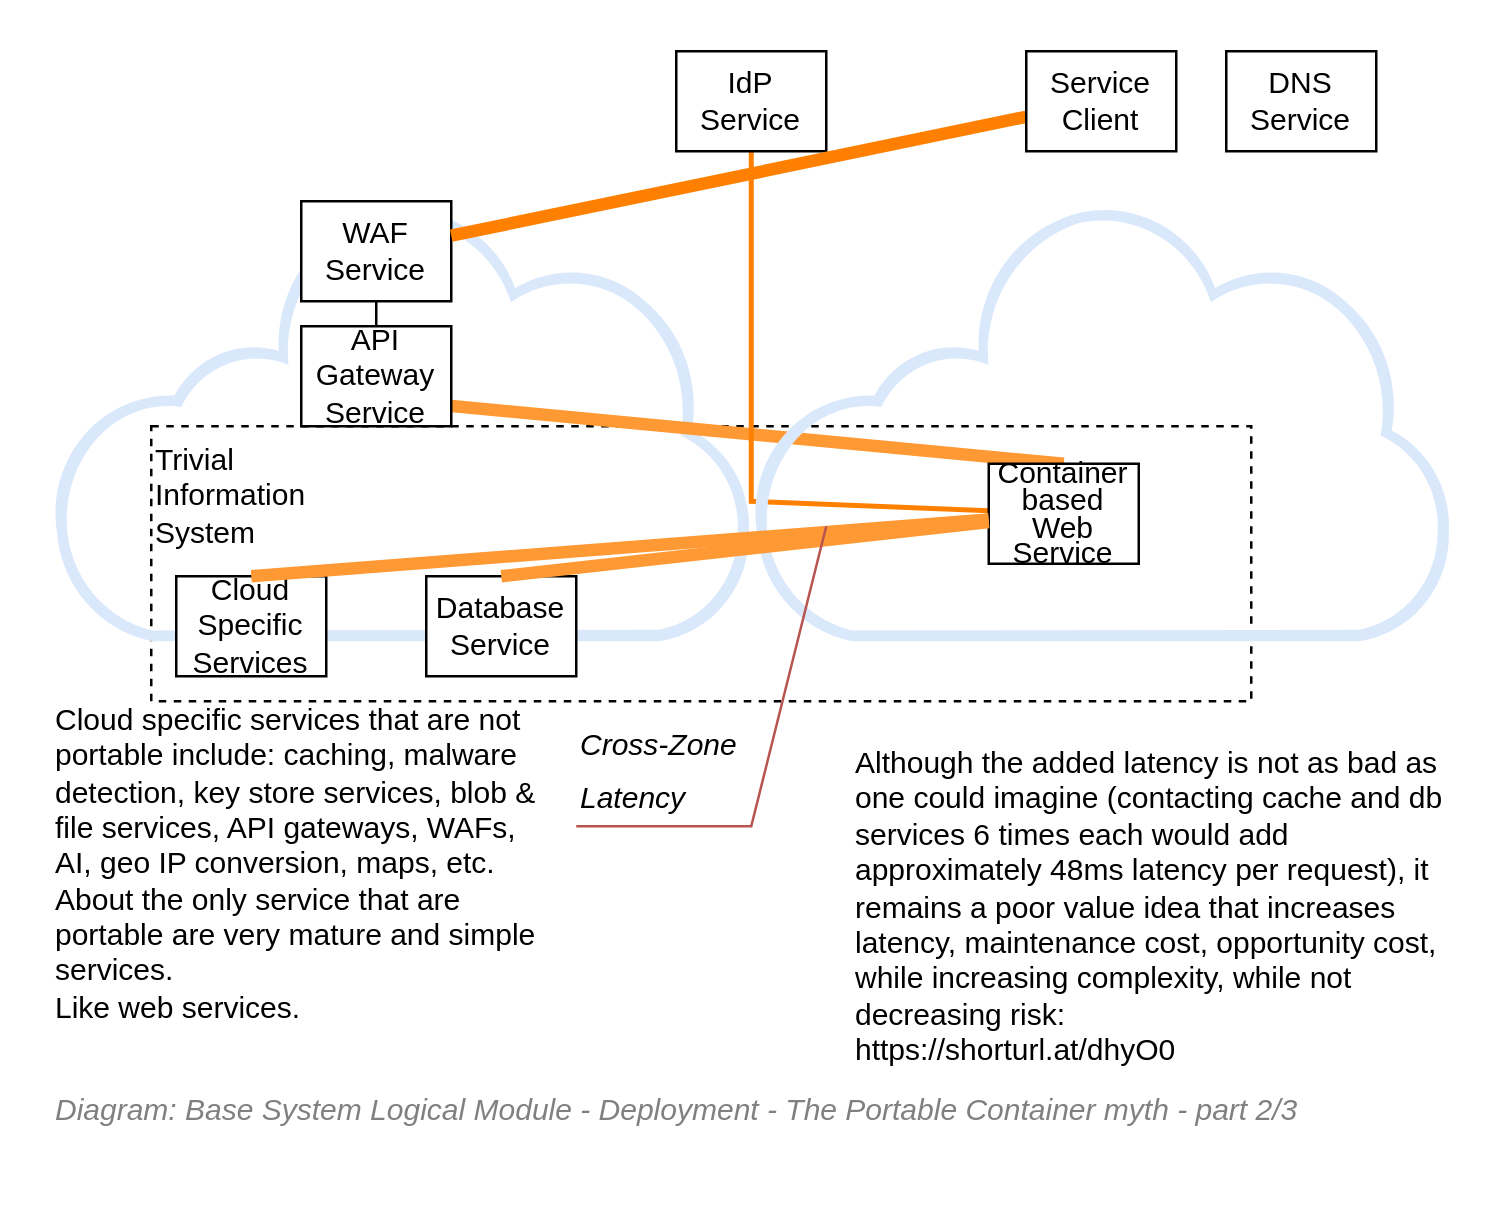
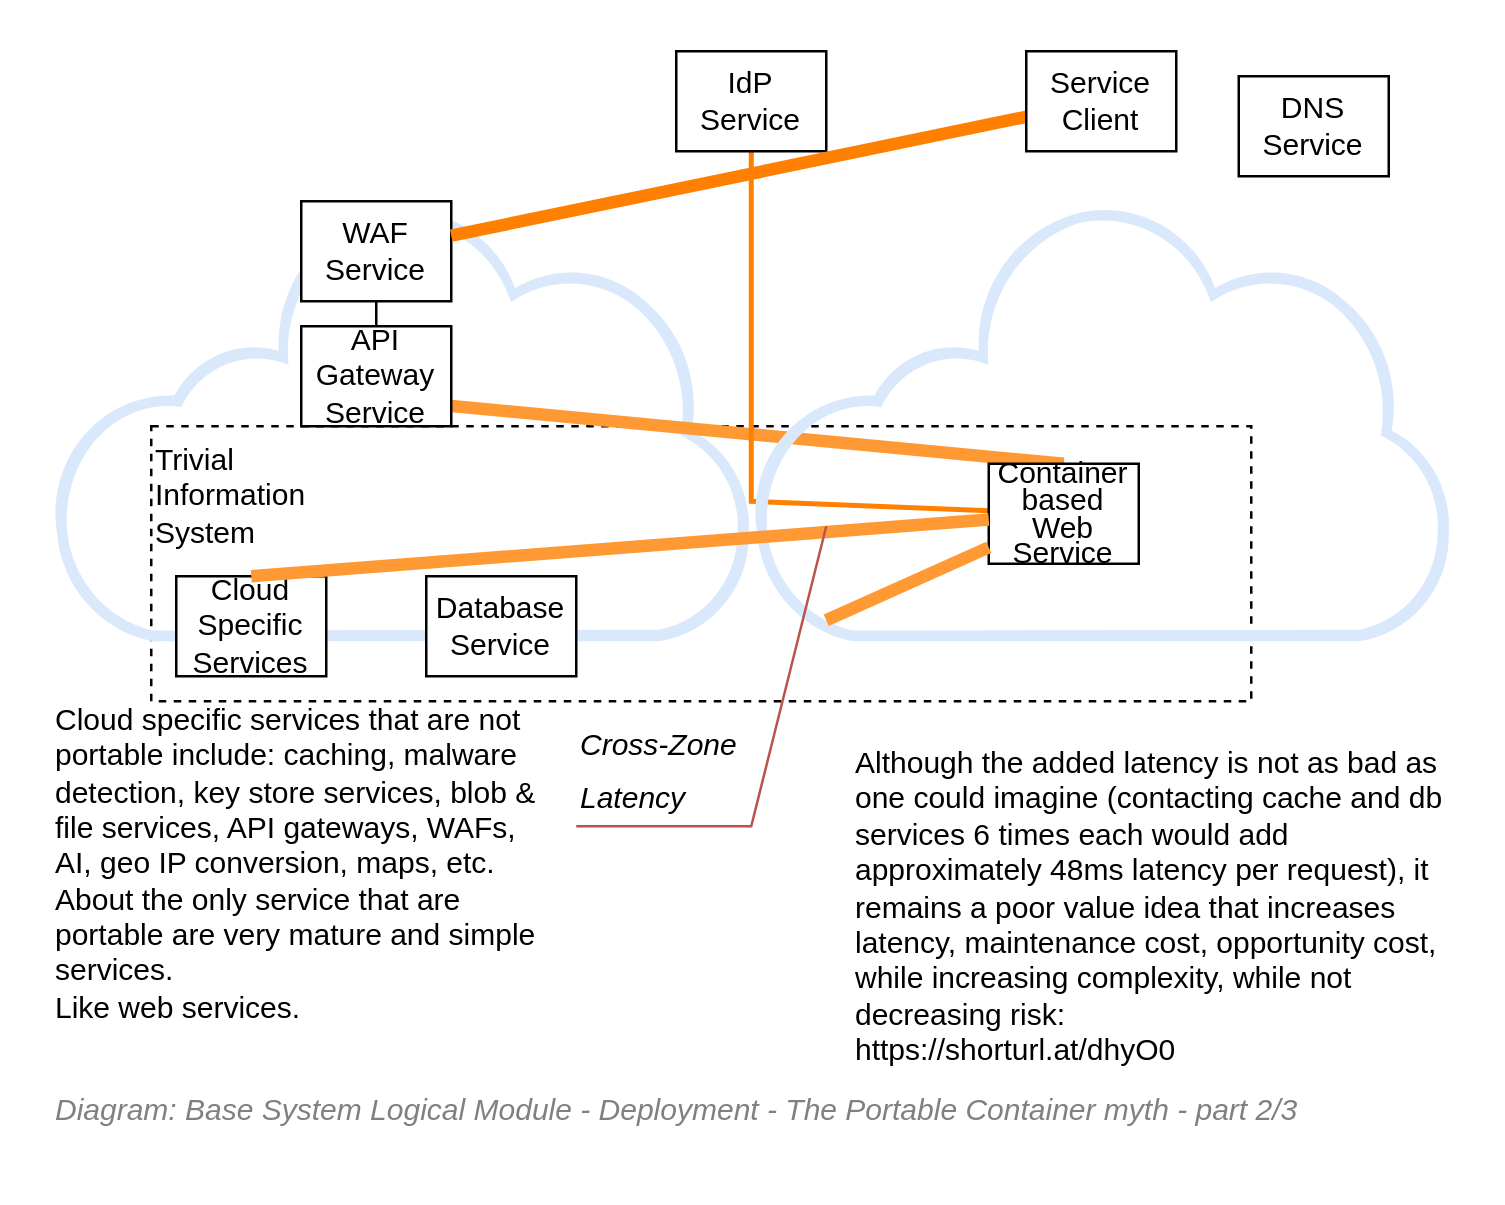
(1301, 101) -> (1314, 126)
(659, 559) -> (908, 584)
